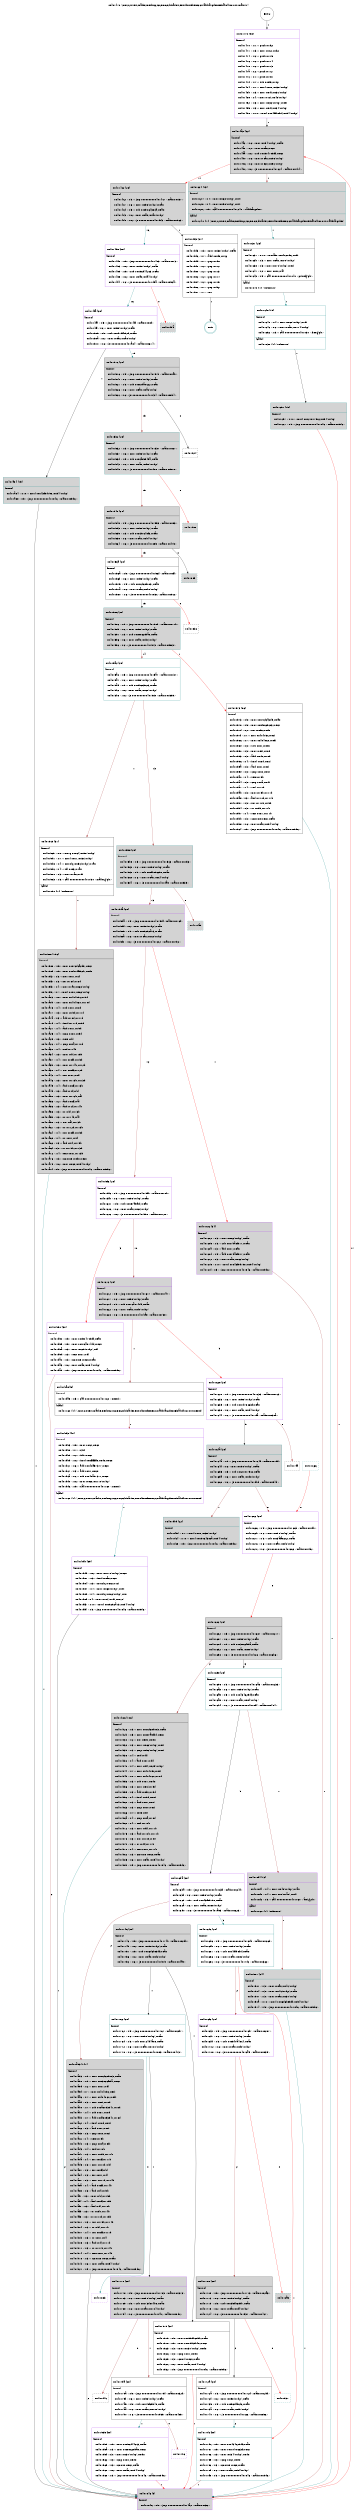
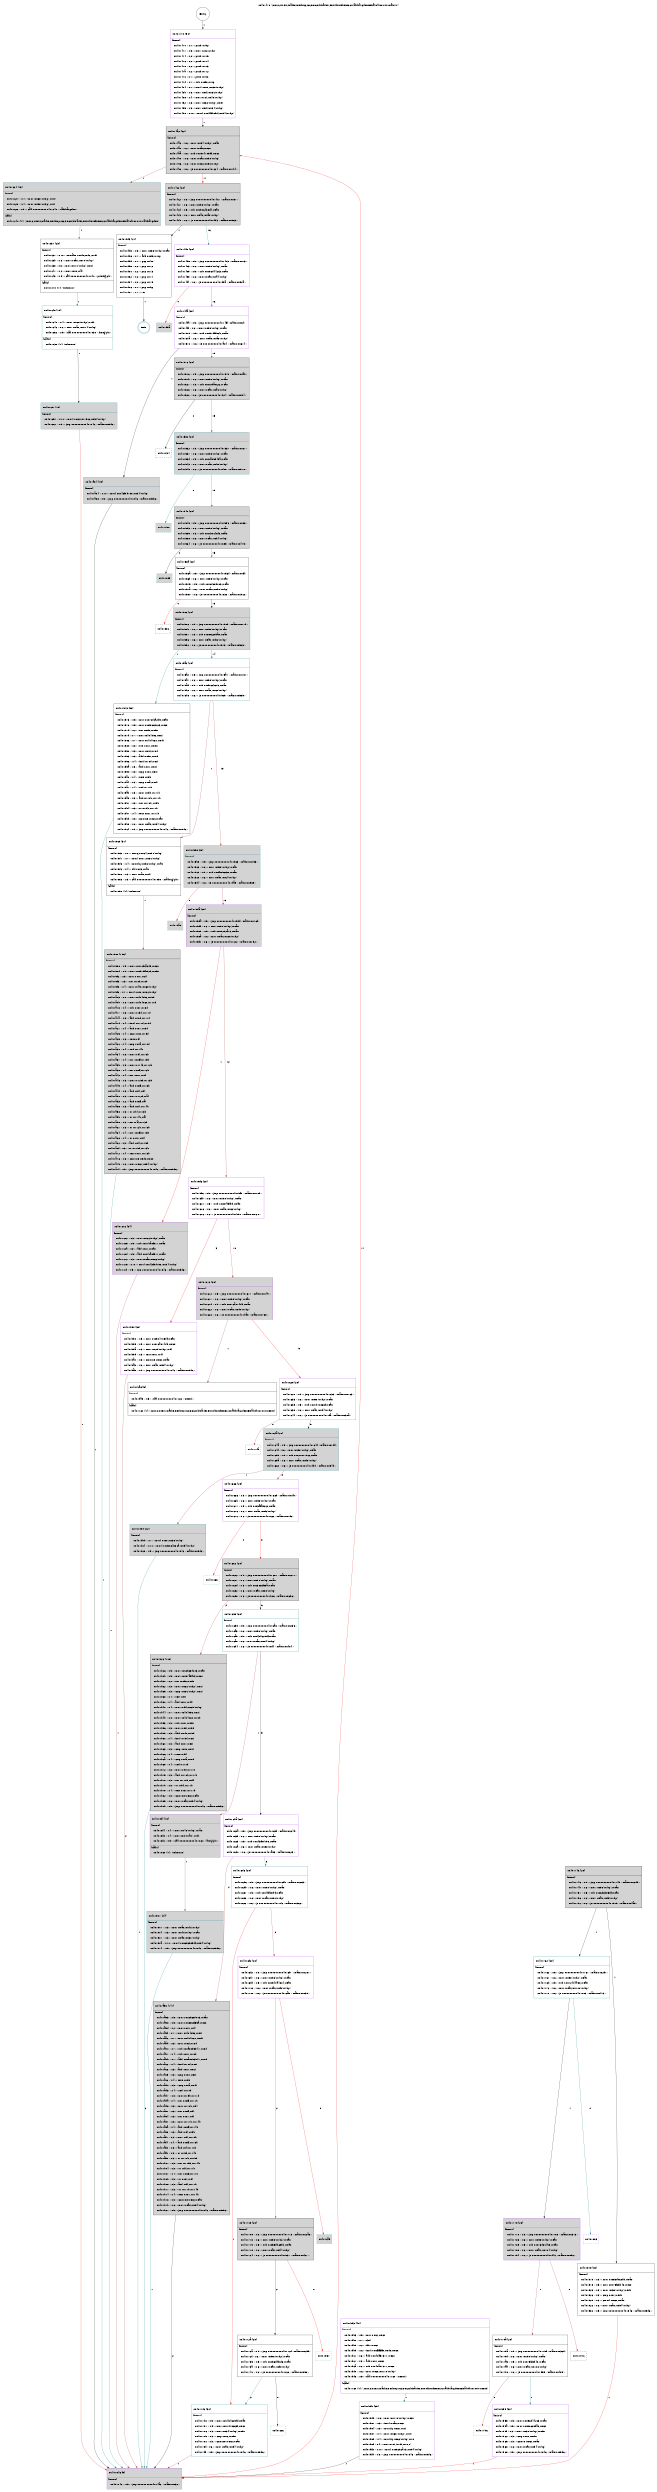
(175, 497) -> (179, 497)
(200, 679) -> (164, 674)
(129, 1421) -> none
(306, 1491) -> (228, 1547)
none -> (138, 2009)
none -> (278, 2431)
